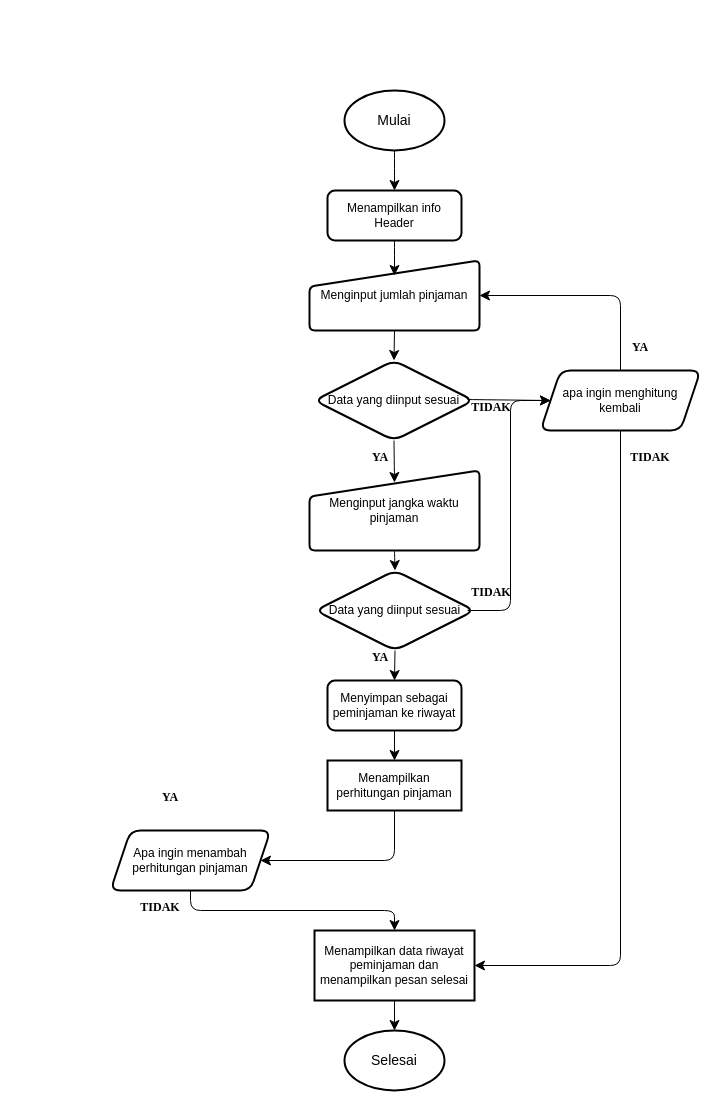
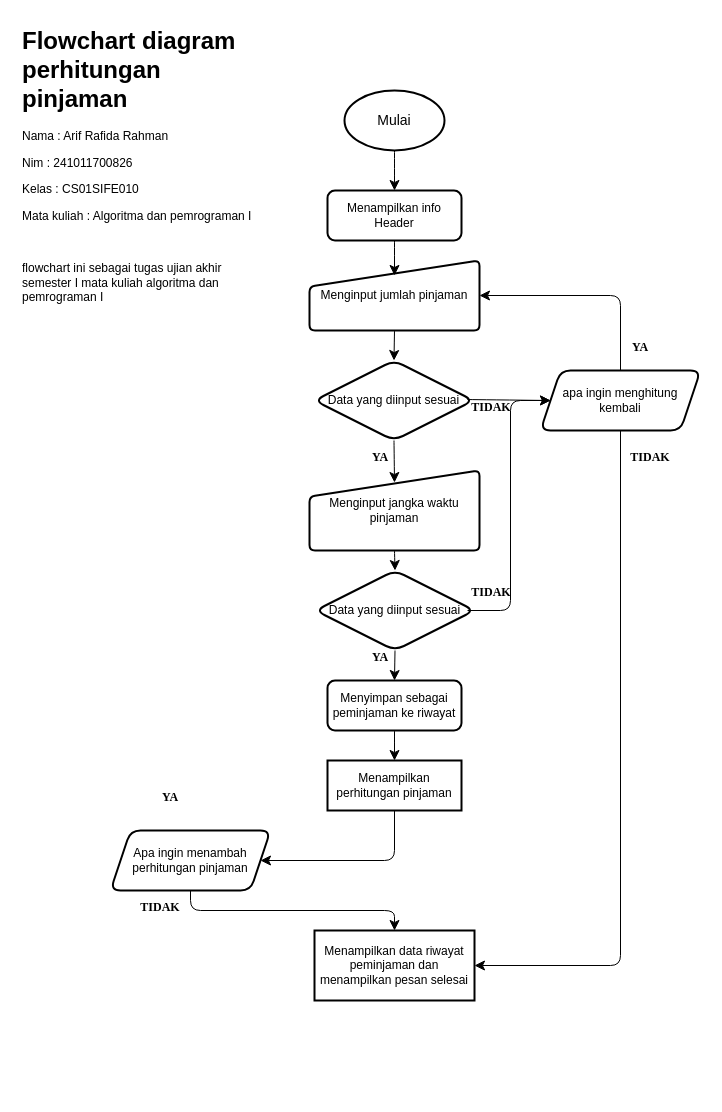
none -> (146, 176)
(395, 1011) -> none
(395, 1061) -> none
